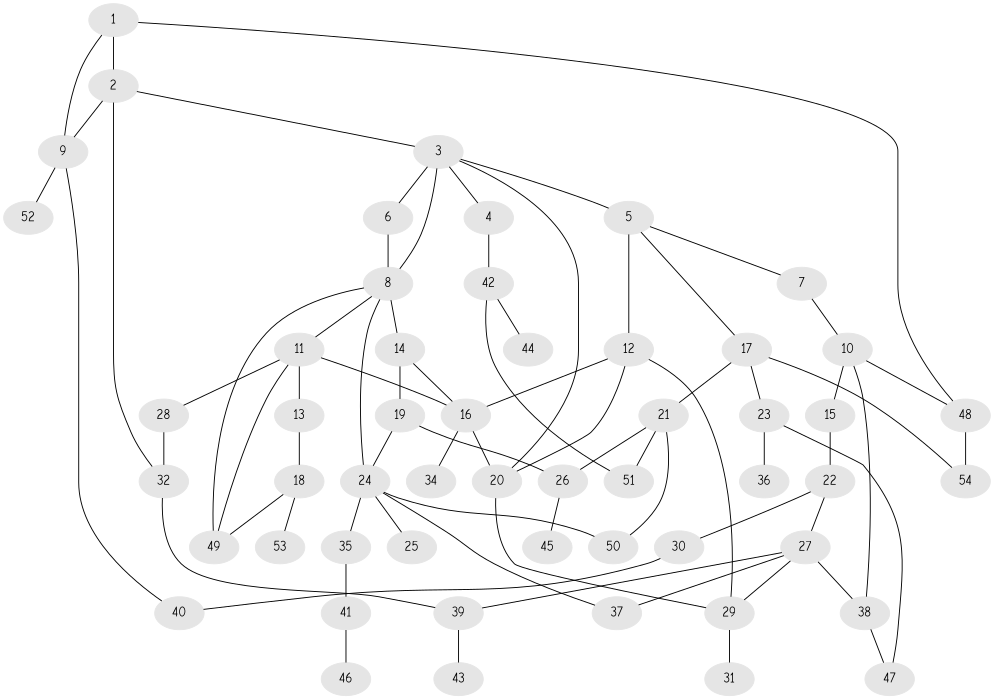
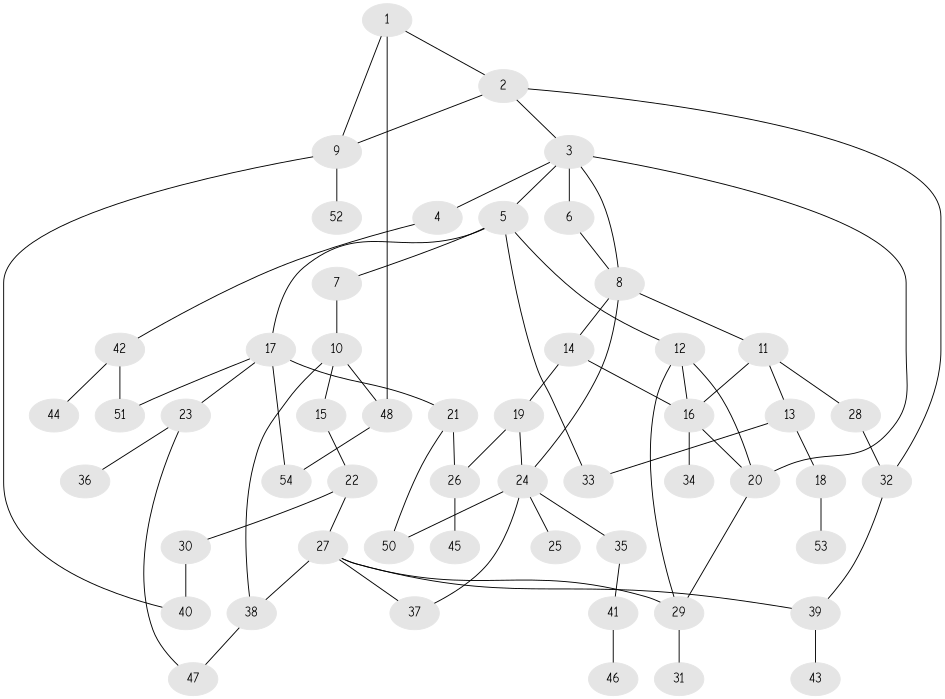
(646, 449) -> (194, 381)
none -> (589, 481)
(214, 547) -> none
